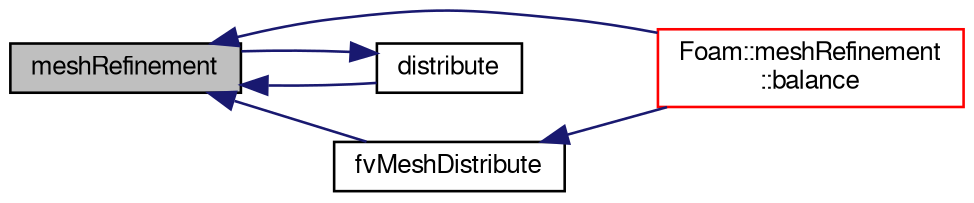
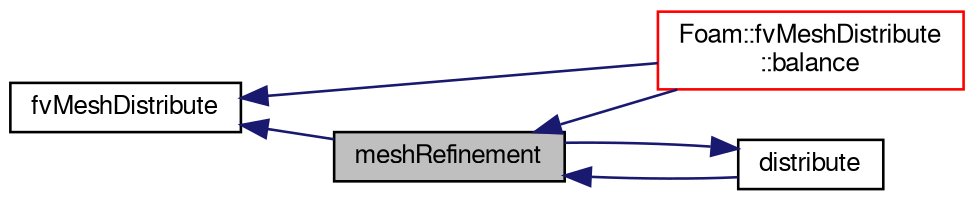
(811, 68) -> (811, 51)
(300, 121) -> (301, 134)
